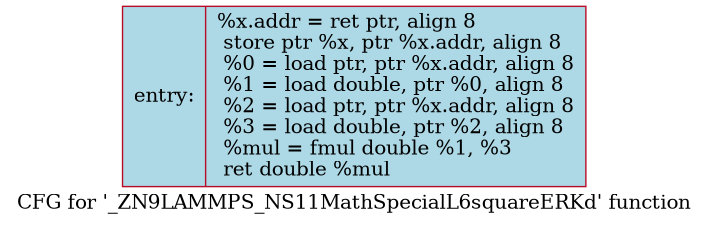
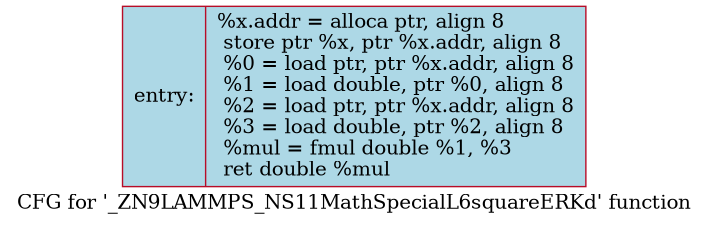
(346, 22) -> (361, 22)
